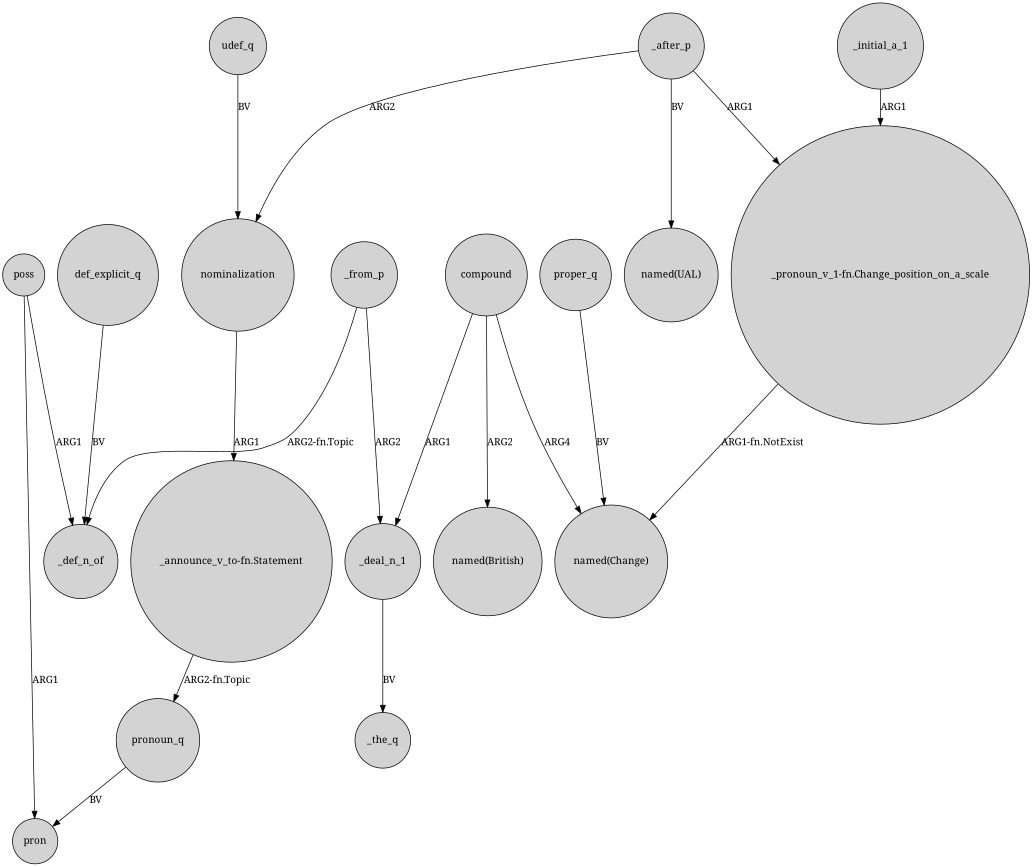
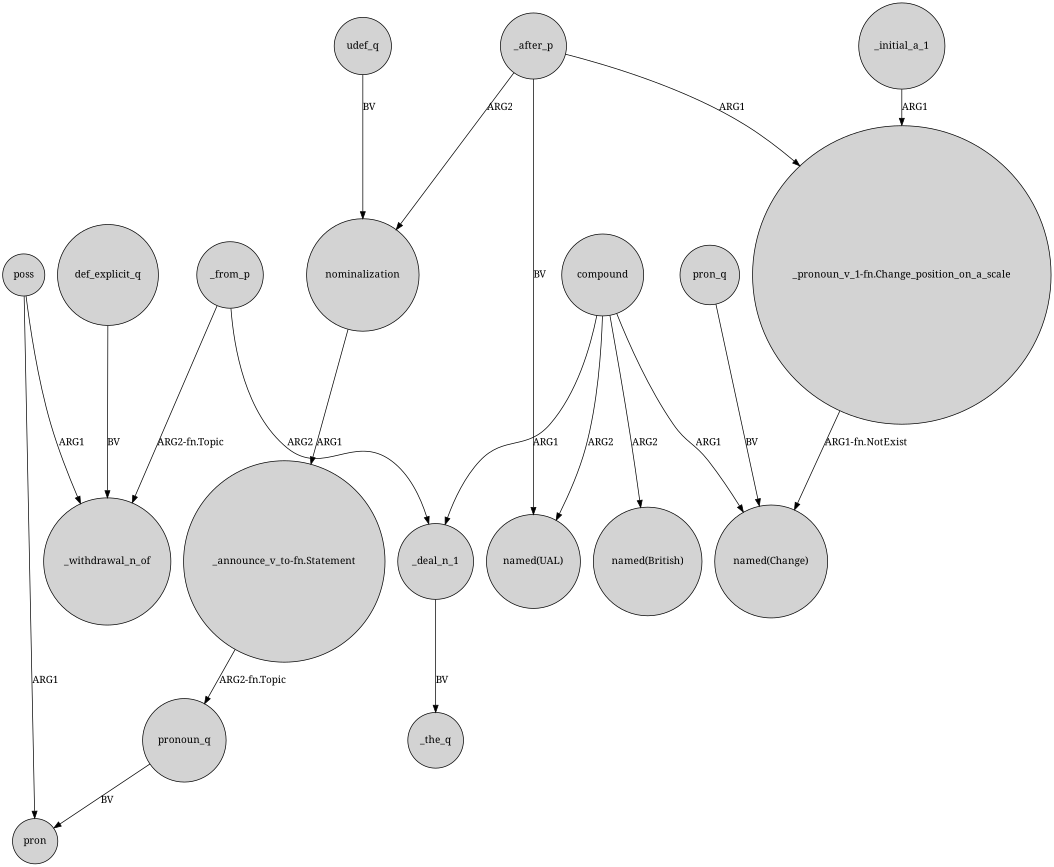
(576, 275) -> (710, 275)
none -> (592, 417)
(557, 443) -> (709, 443)
(81, 561) -> (107, 561)
